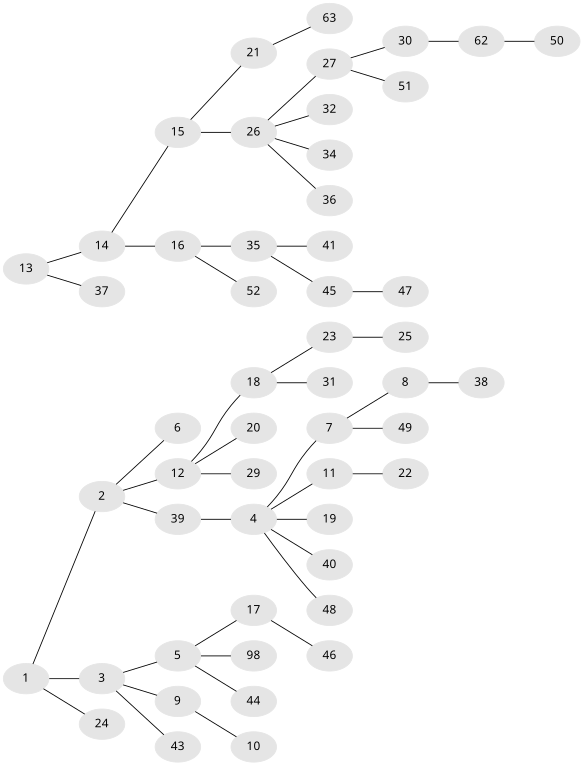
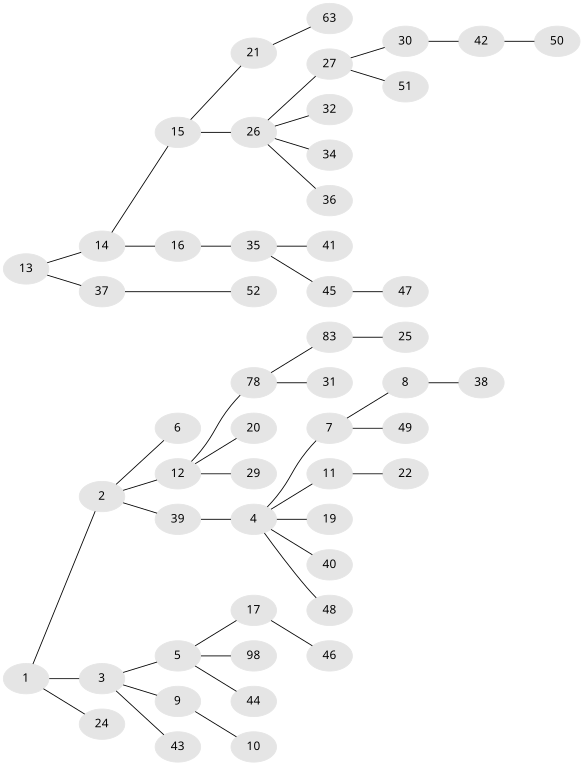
(481, 41) -> (481, 41)
(216, 269) -> (178, 292)
(330, 337) -> (330, 337)
(254, 383) -> (254, 383)
